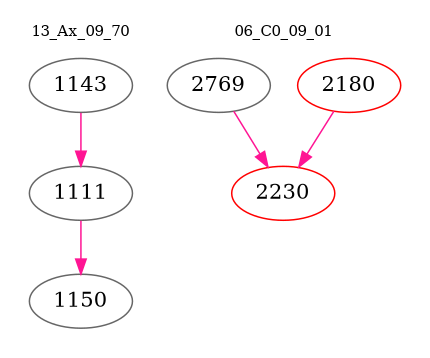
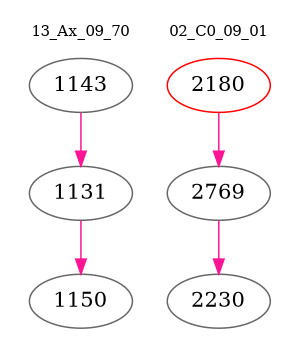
(284, 32) -> (219, 32)
(320, 133) -> (219, 132)
(81, 193) -> (81, 193)
(283, 193) -> (219, 301)
